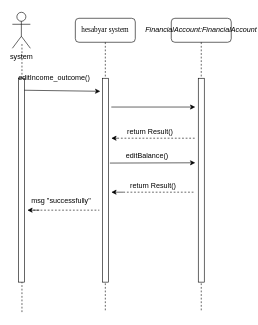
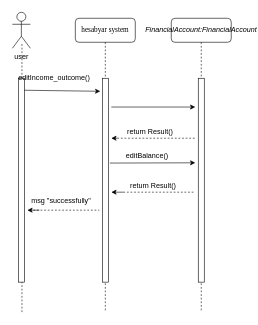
(22, 57) -> (22, 57)
